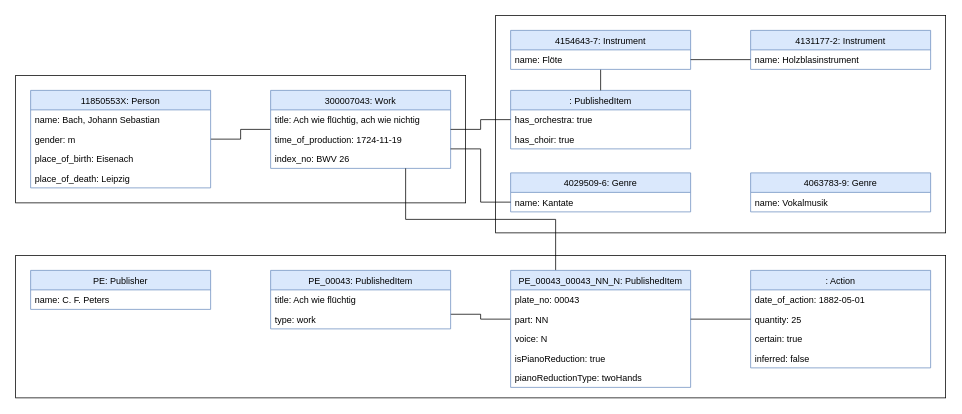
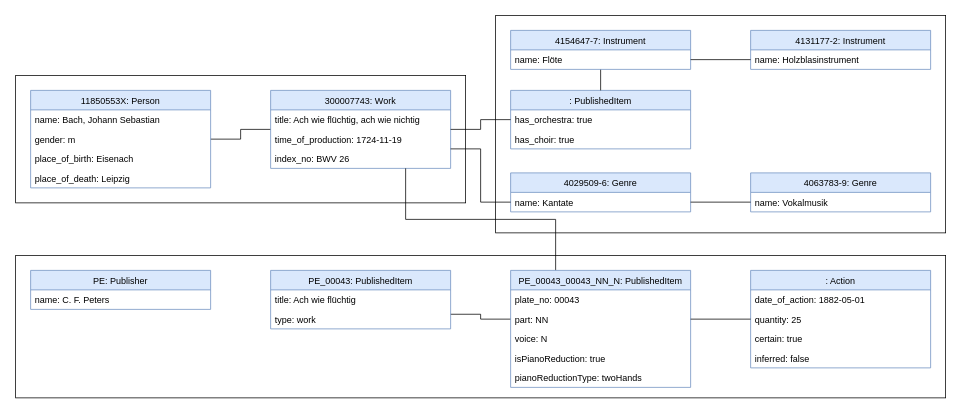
(600, 41) -> (600, 41)
(360, 101) -> (360, 101)
none -> (720, 202)
